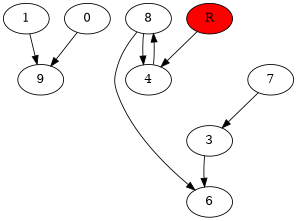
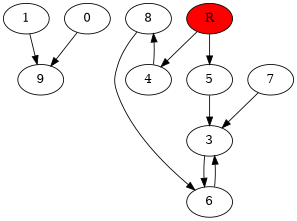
(143, 45) -> none
none -> (210, 80)
none -> (215, 176)
